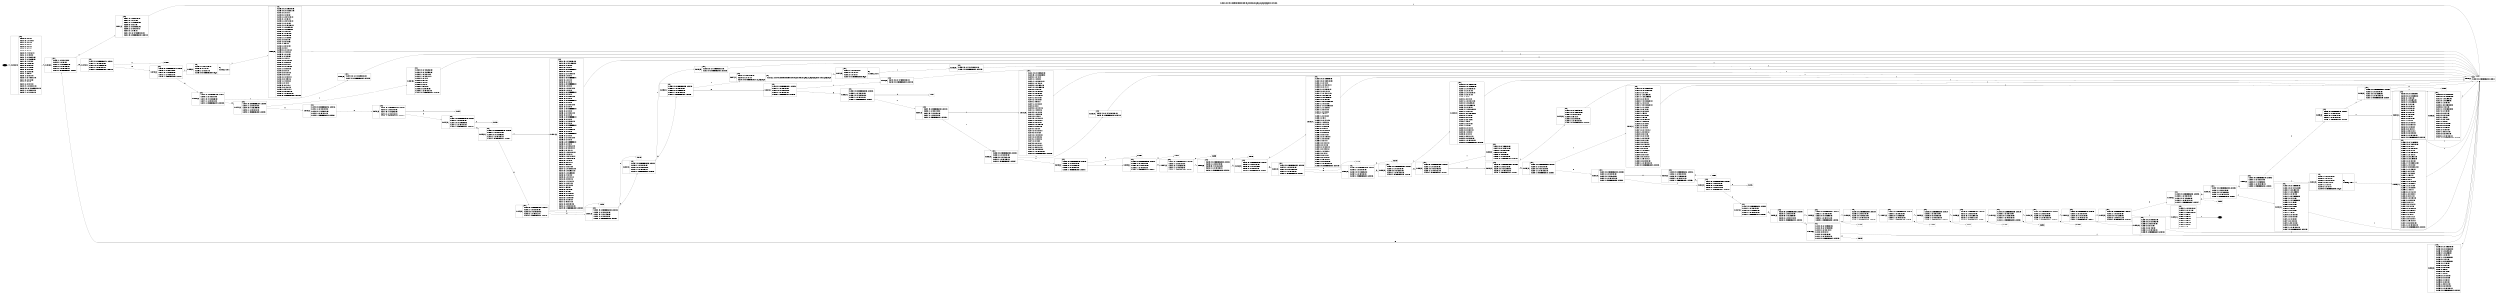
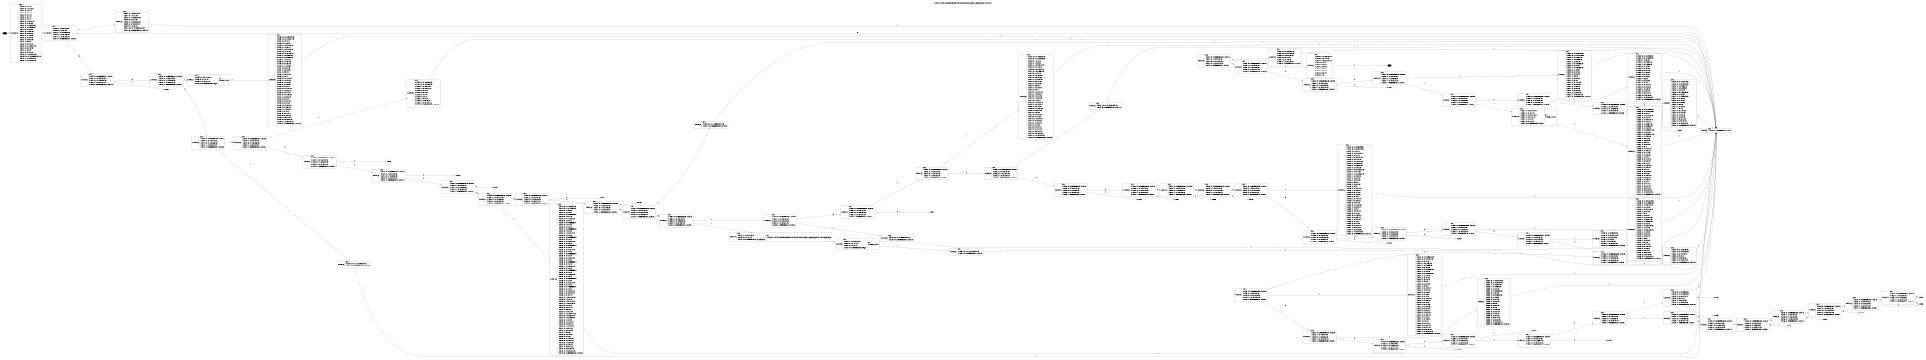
none -> (389, 162)
(1520, 168) -> (1427, 253)
(1661, 184) -> (1411, 337)
(2060, 216) -> (1916, 303)
none -> (1609, 341)
